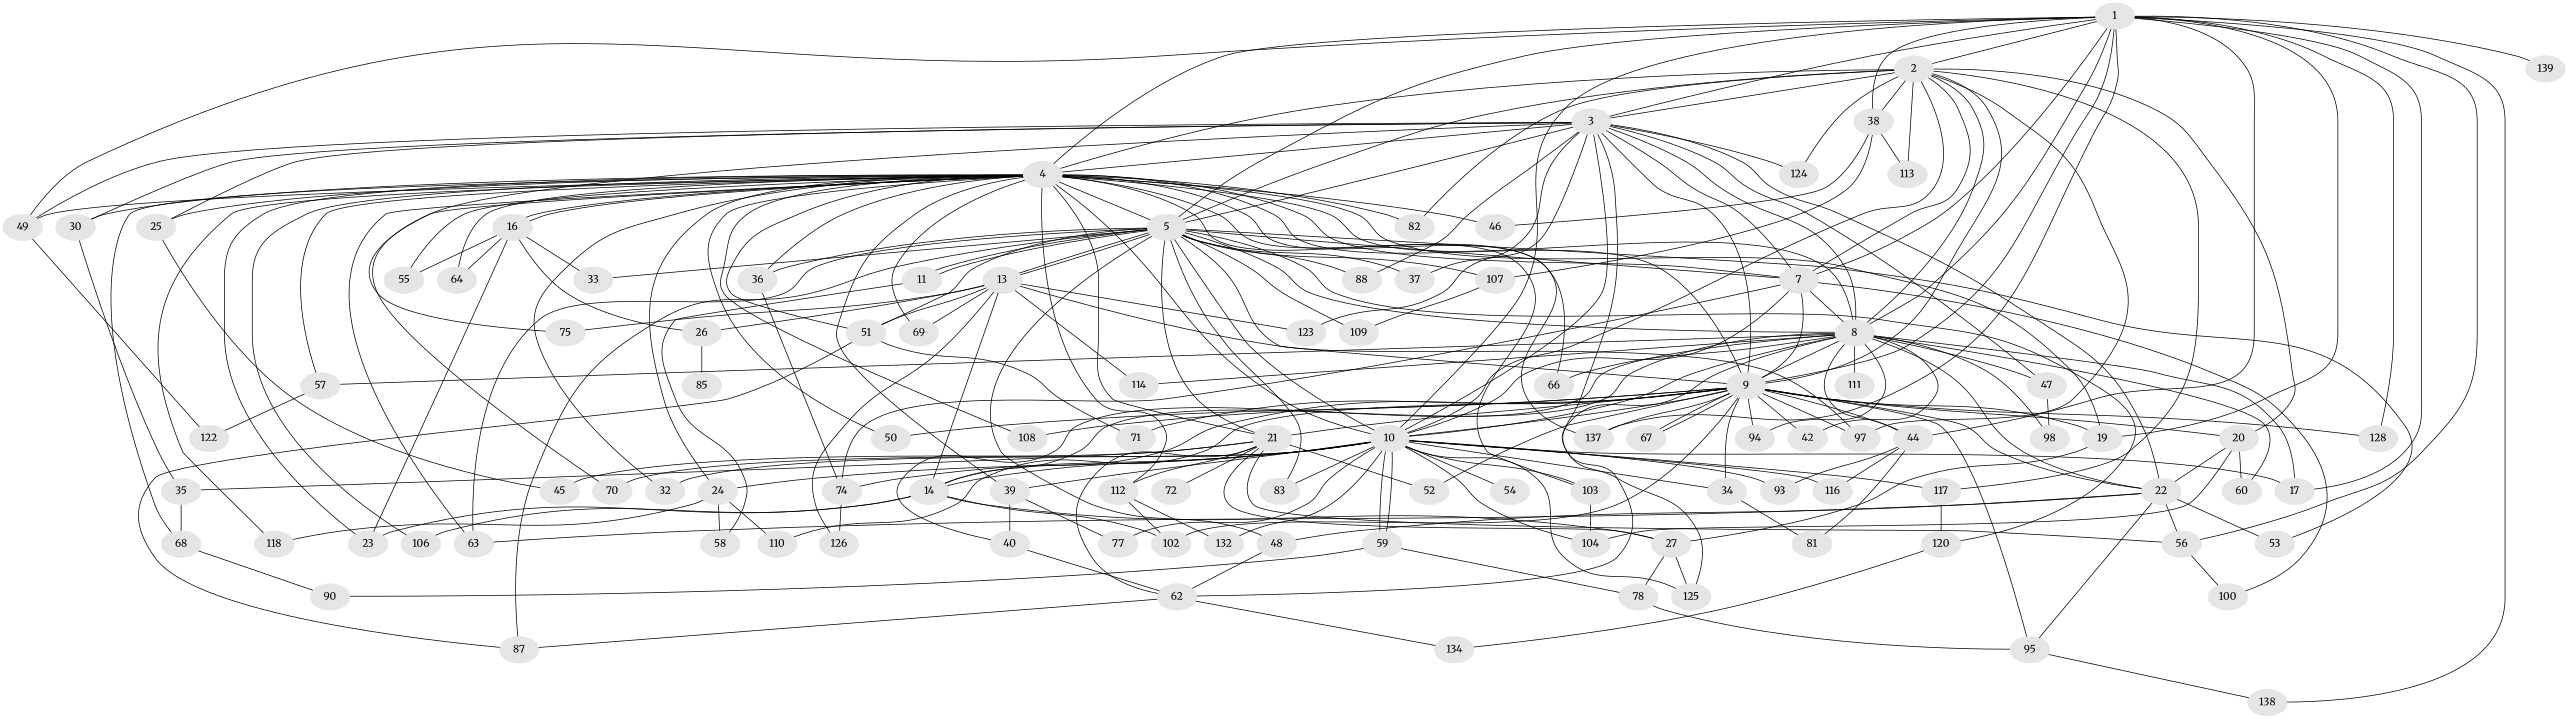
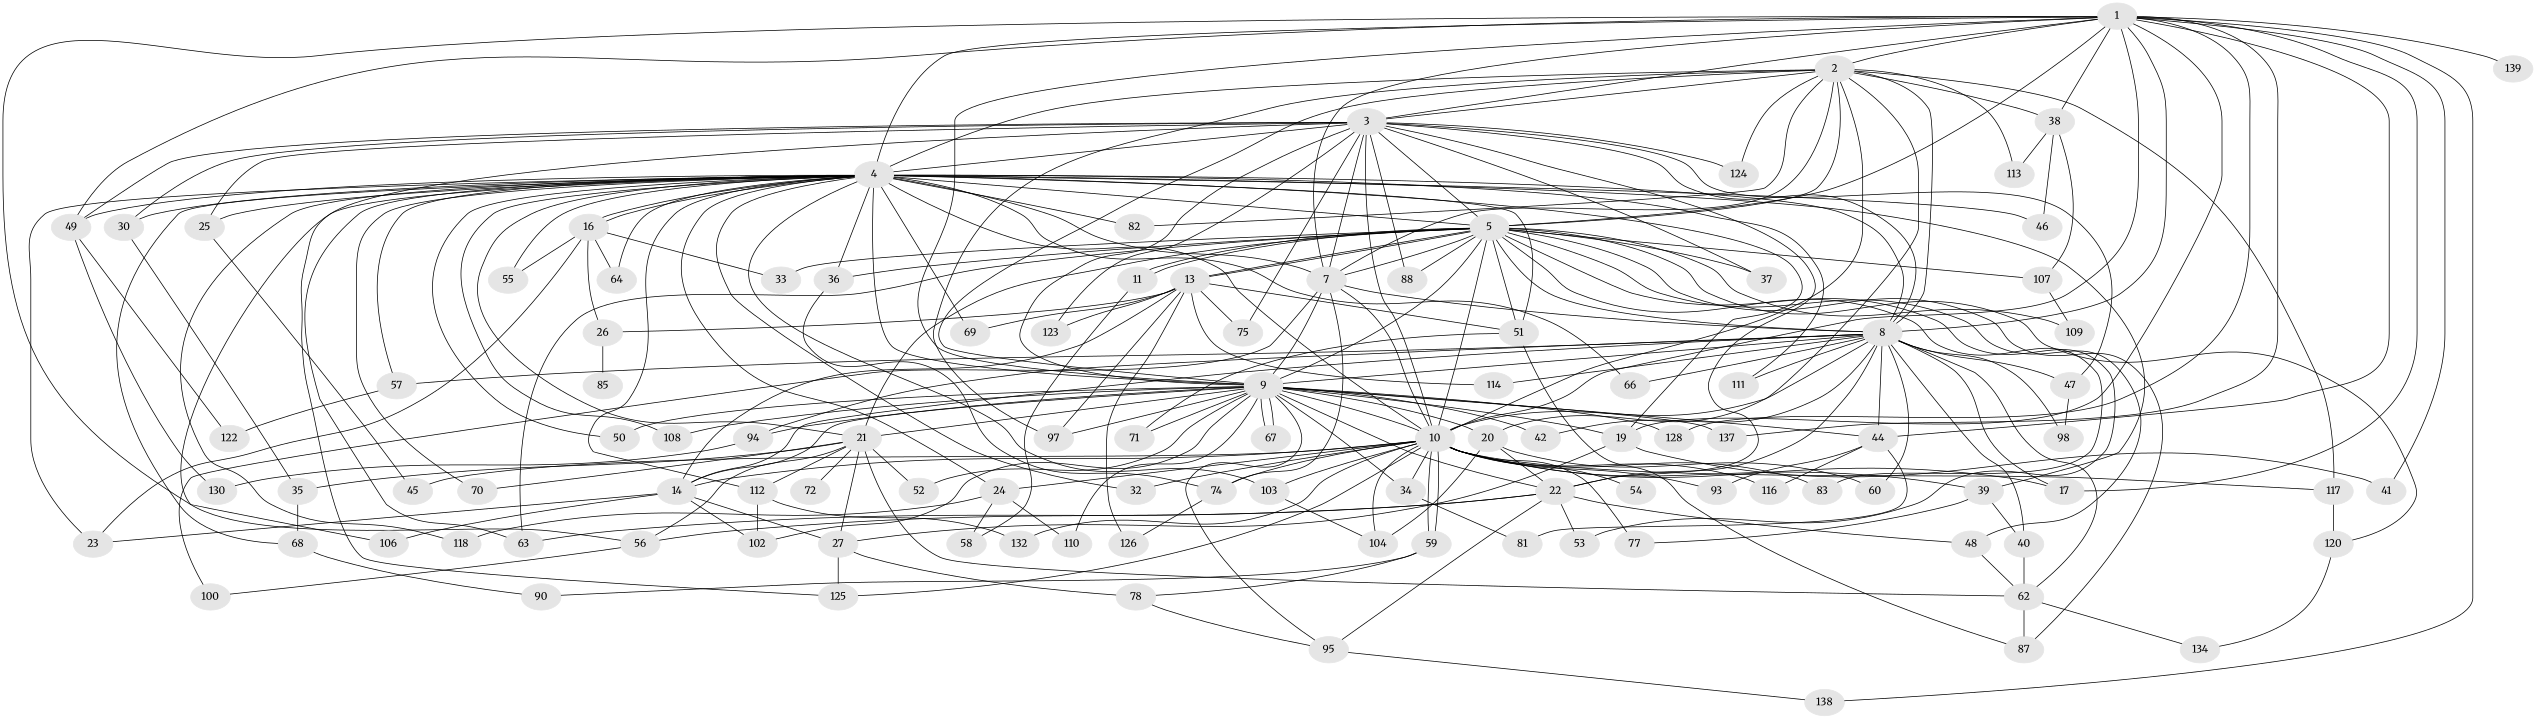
(1251, 218) -> (1434, 186)
none -> (217, 491)
none -> (2386, 491)
